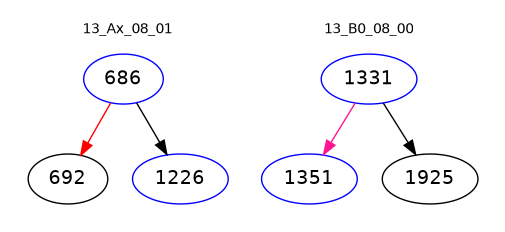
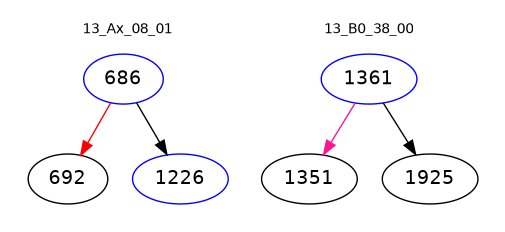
(369, 30) -> (369, 30)
(369, 79) -> (369, 79)
(309, 179) -> (309, 179)
